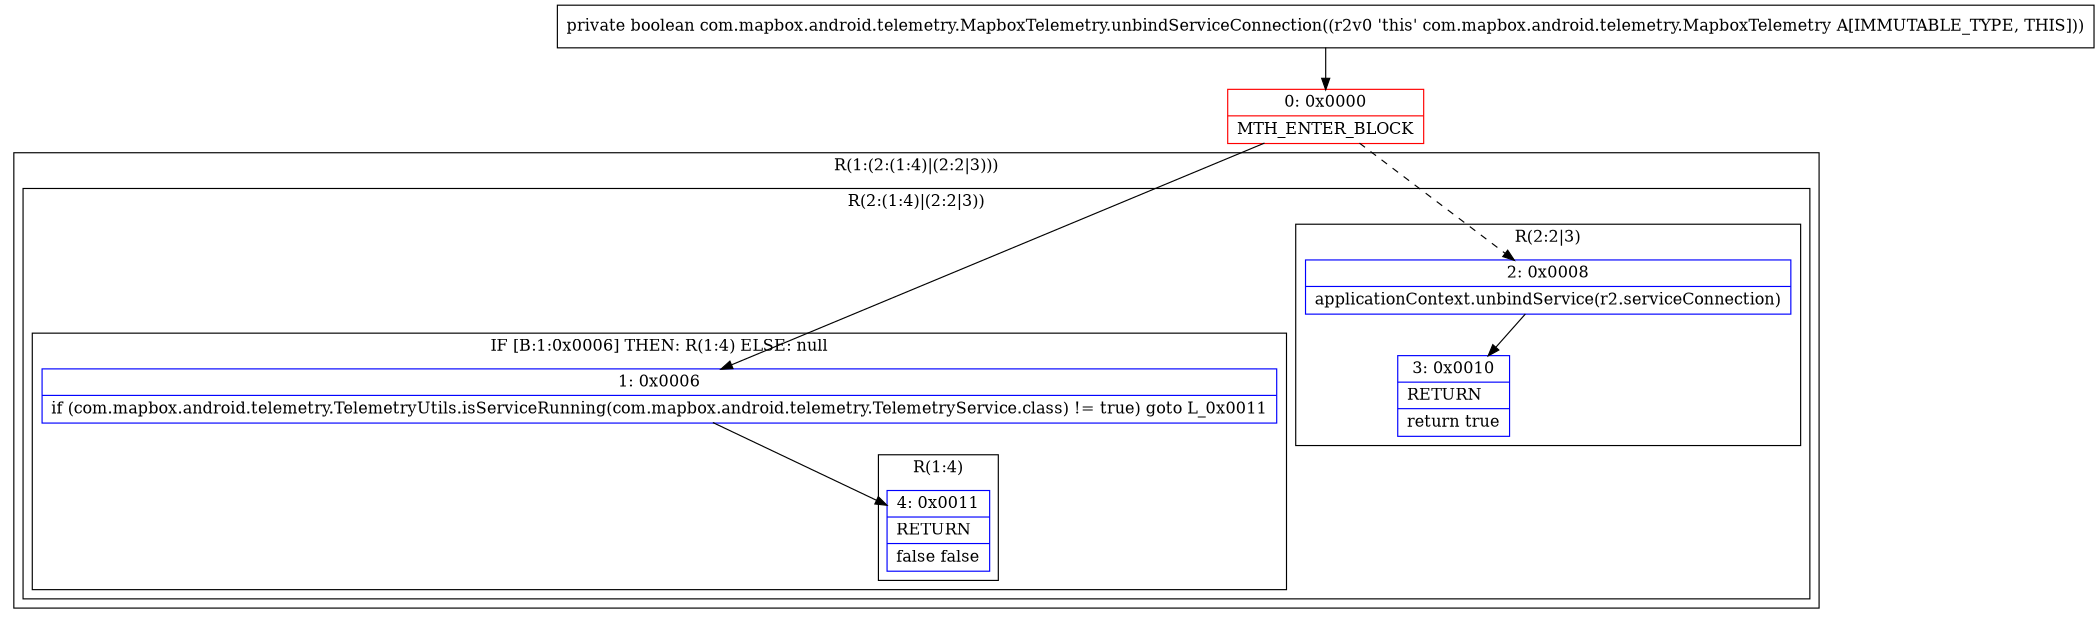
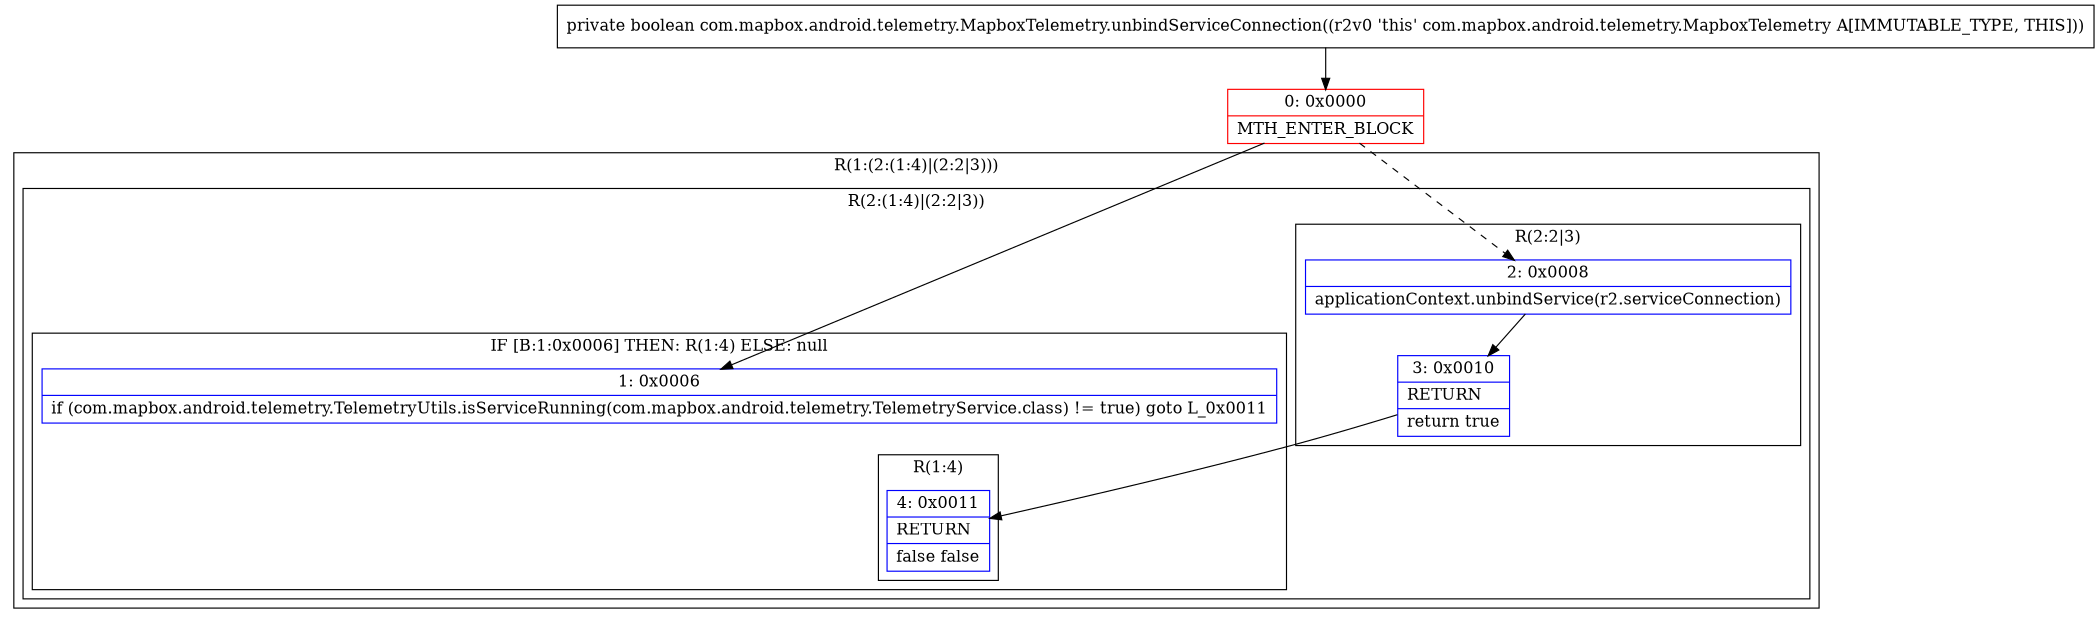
(795, 461) -> (1200, 469)
